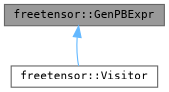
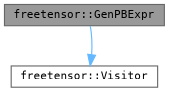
(77, 52) -> (92, 40)
